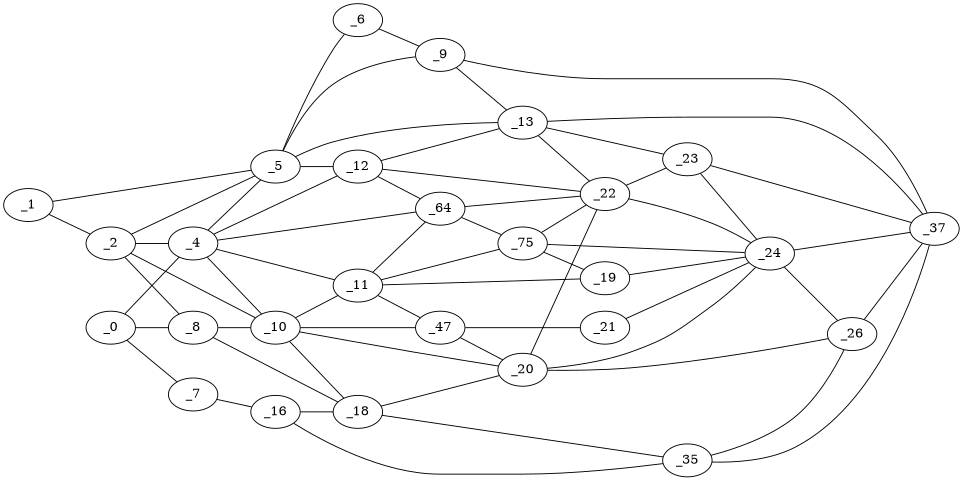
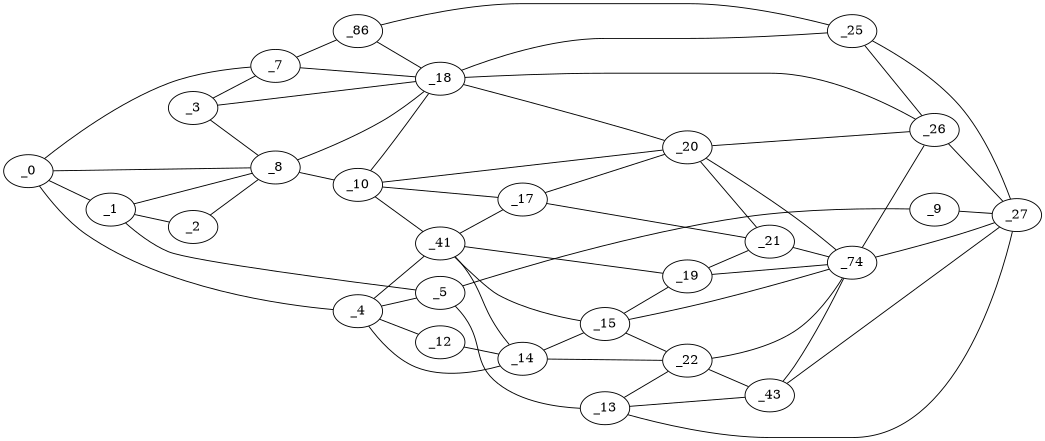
(358, 20) -> none
none -> (358, 72)
none -> (694, 73)
(481, 89) -> none
none -> (193, 108)
(440, 145) -> none
(687, 159) -> (770, 395)
(317, 167) -> none
(481, 180) -> none
none -> (193, 189)
none -> (70, 190)
(193, 205) -> none
(440, 209) -> (523, 359)
(934, 229) -> (1017, 215)
(152, 243) -> none
(523, 243) -> (605, 324)
(770, 254) -> (852, 263)
none -> (729, 259)
(193, 286) -> none
(234, 286) -> none
(358, 286) -> (440, 243)
(562, 286) -> (729, 195)
(440, 328) -> (523, 200)
(275, 412) -> (358, 31)
(687, 460) -> (852, 31)
